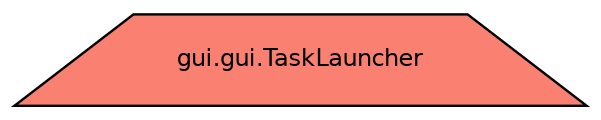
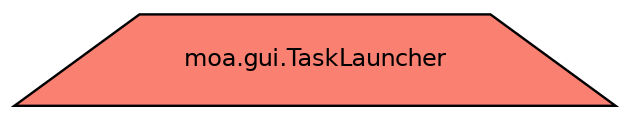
(301, 60) -> (315, 60)
